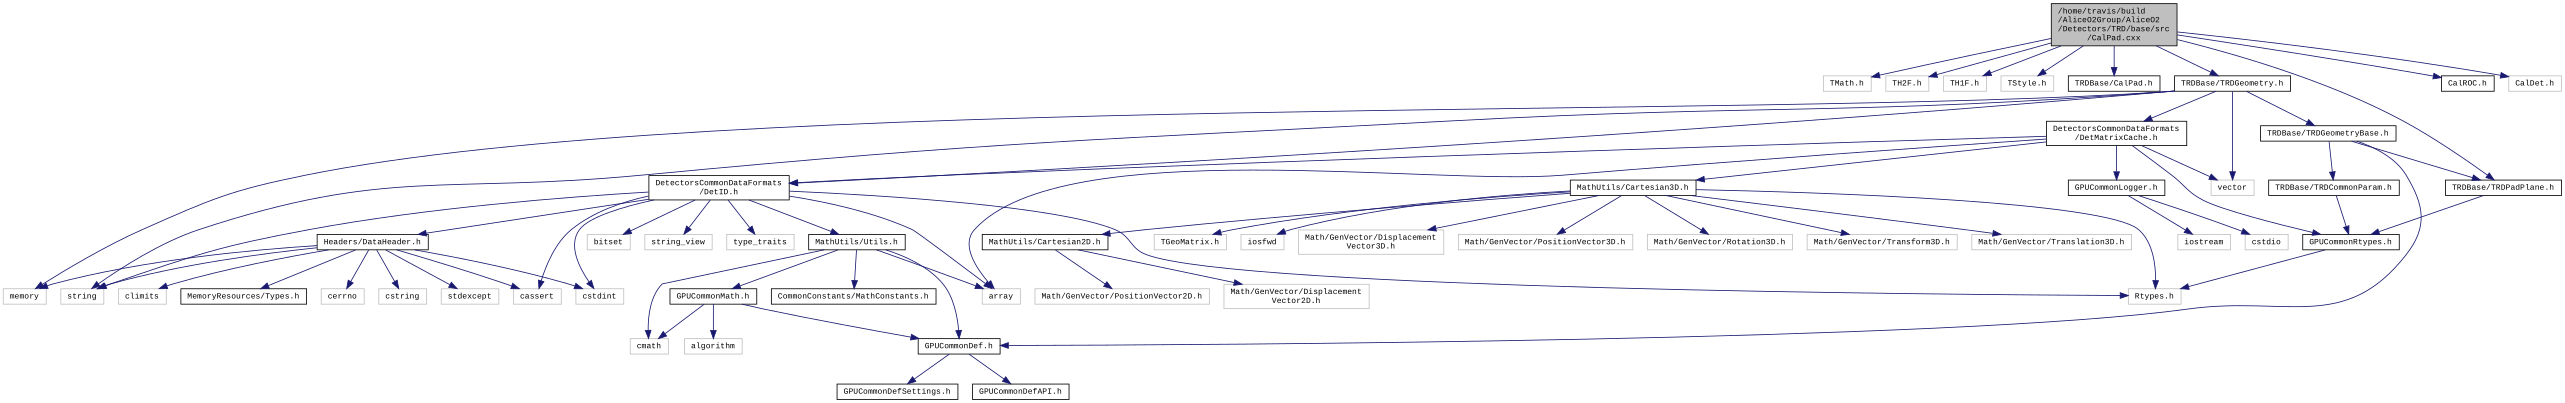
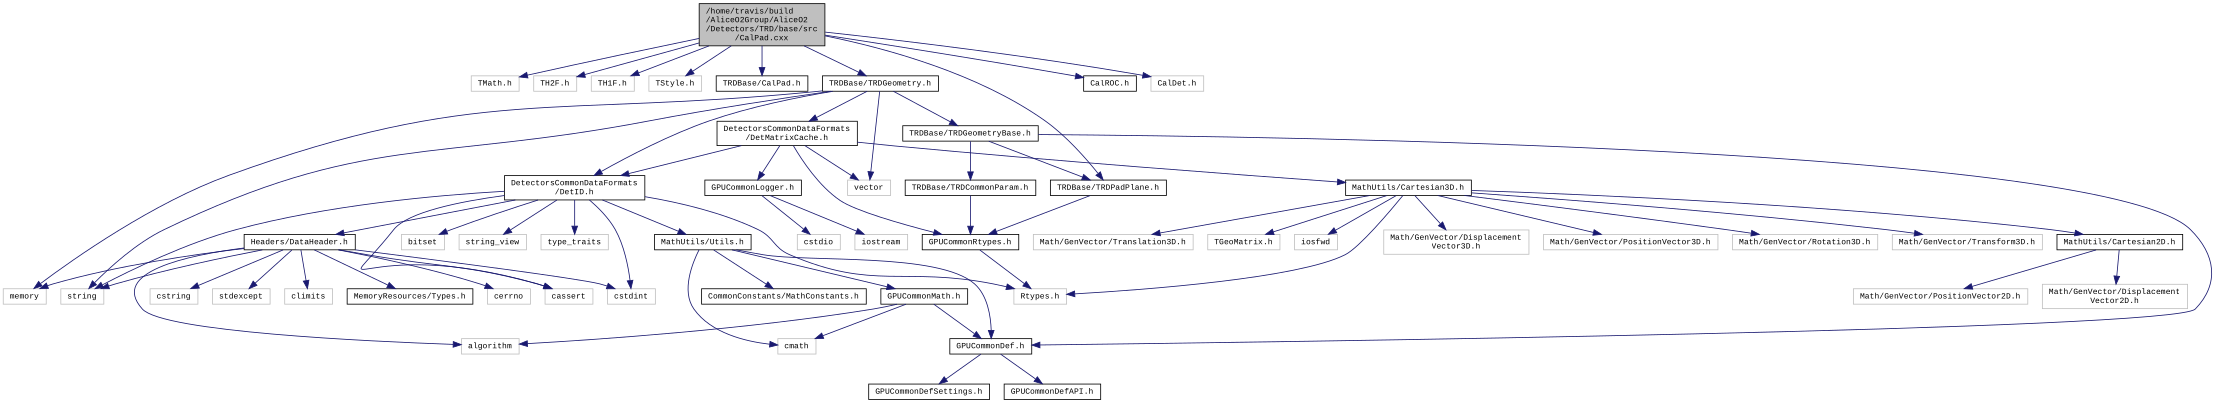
(1001, 296) -> none
none -> (225, 329)
